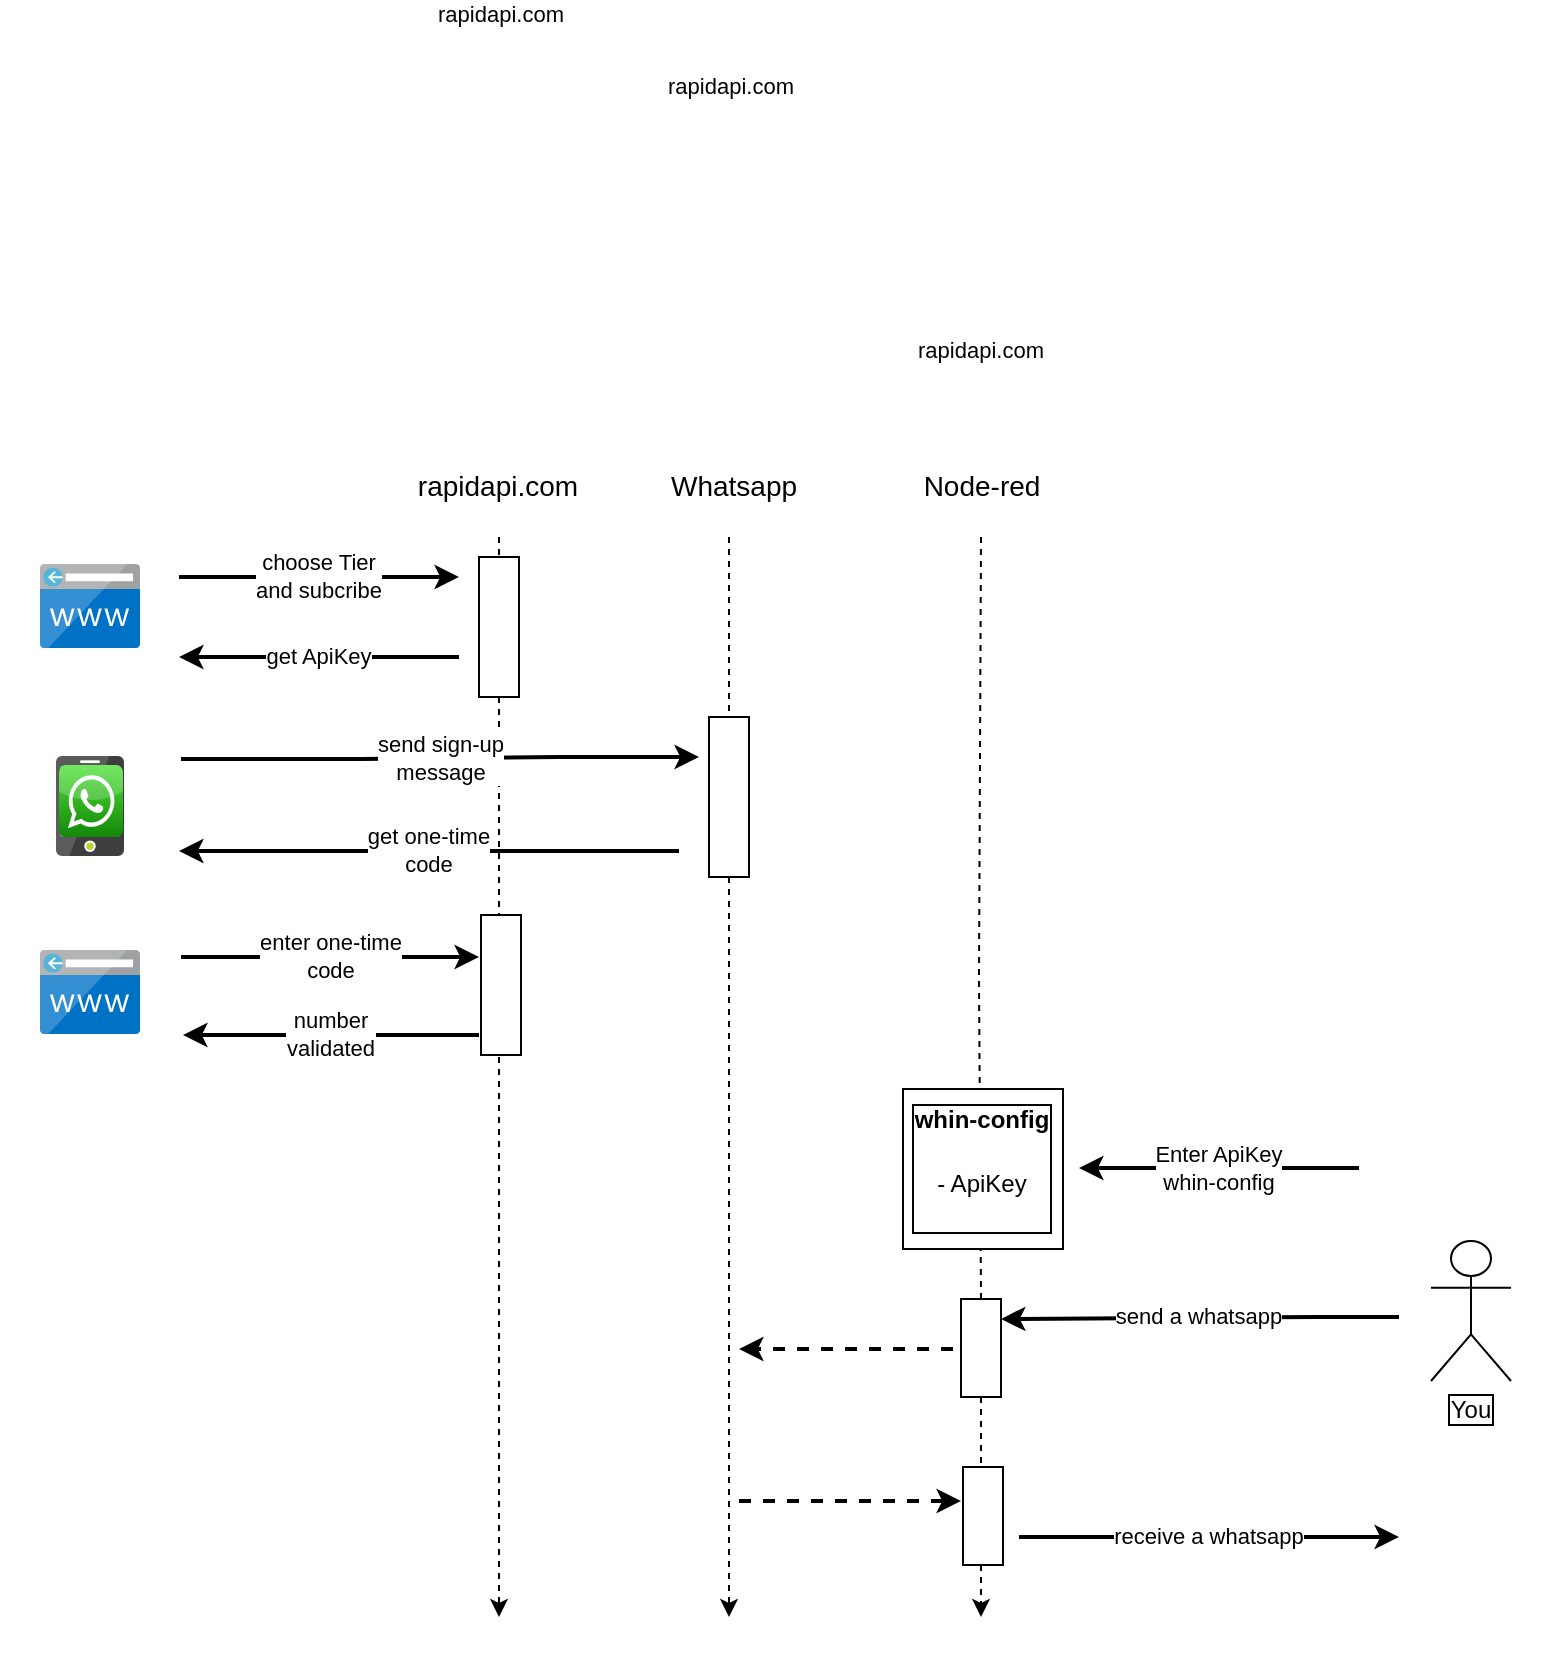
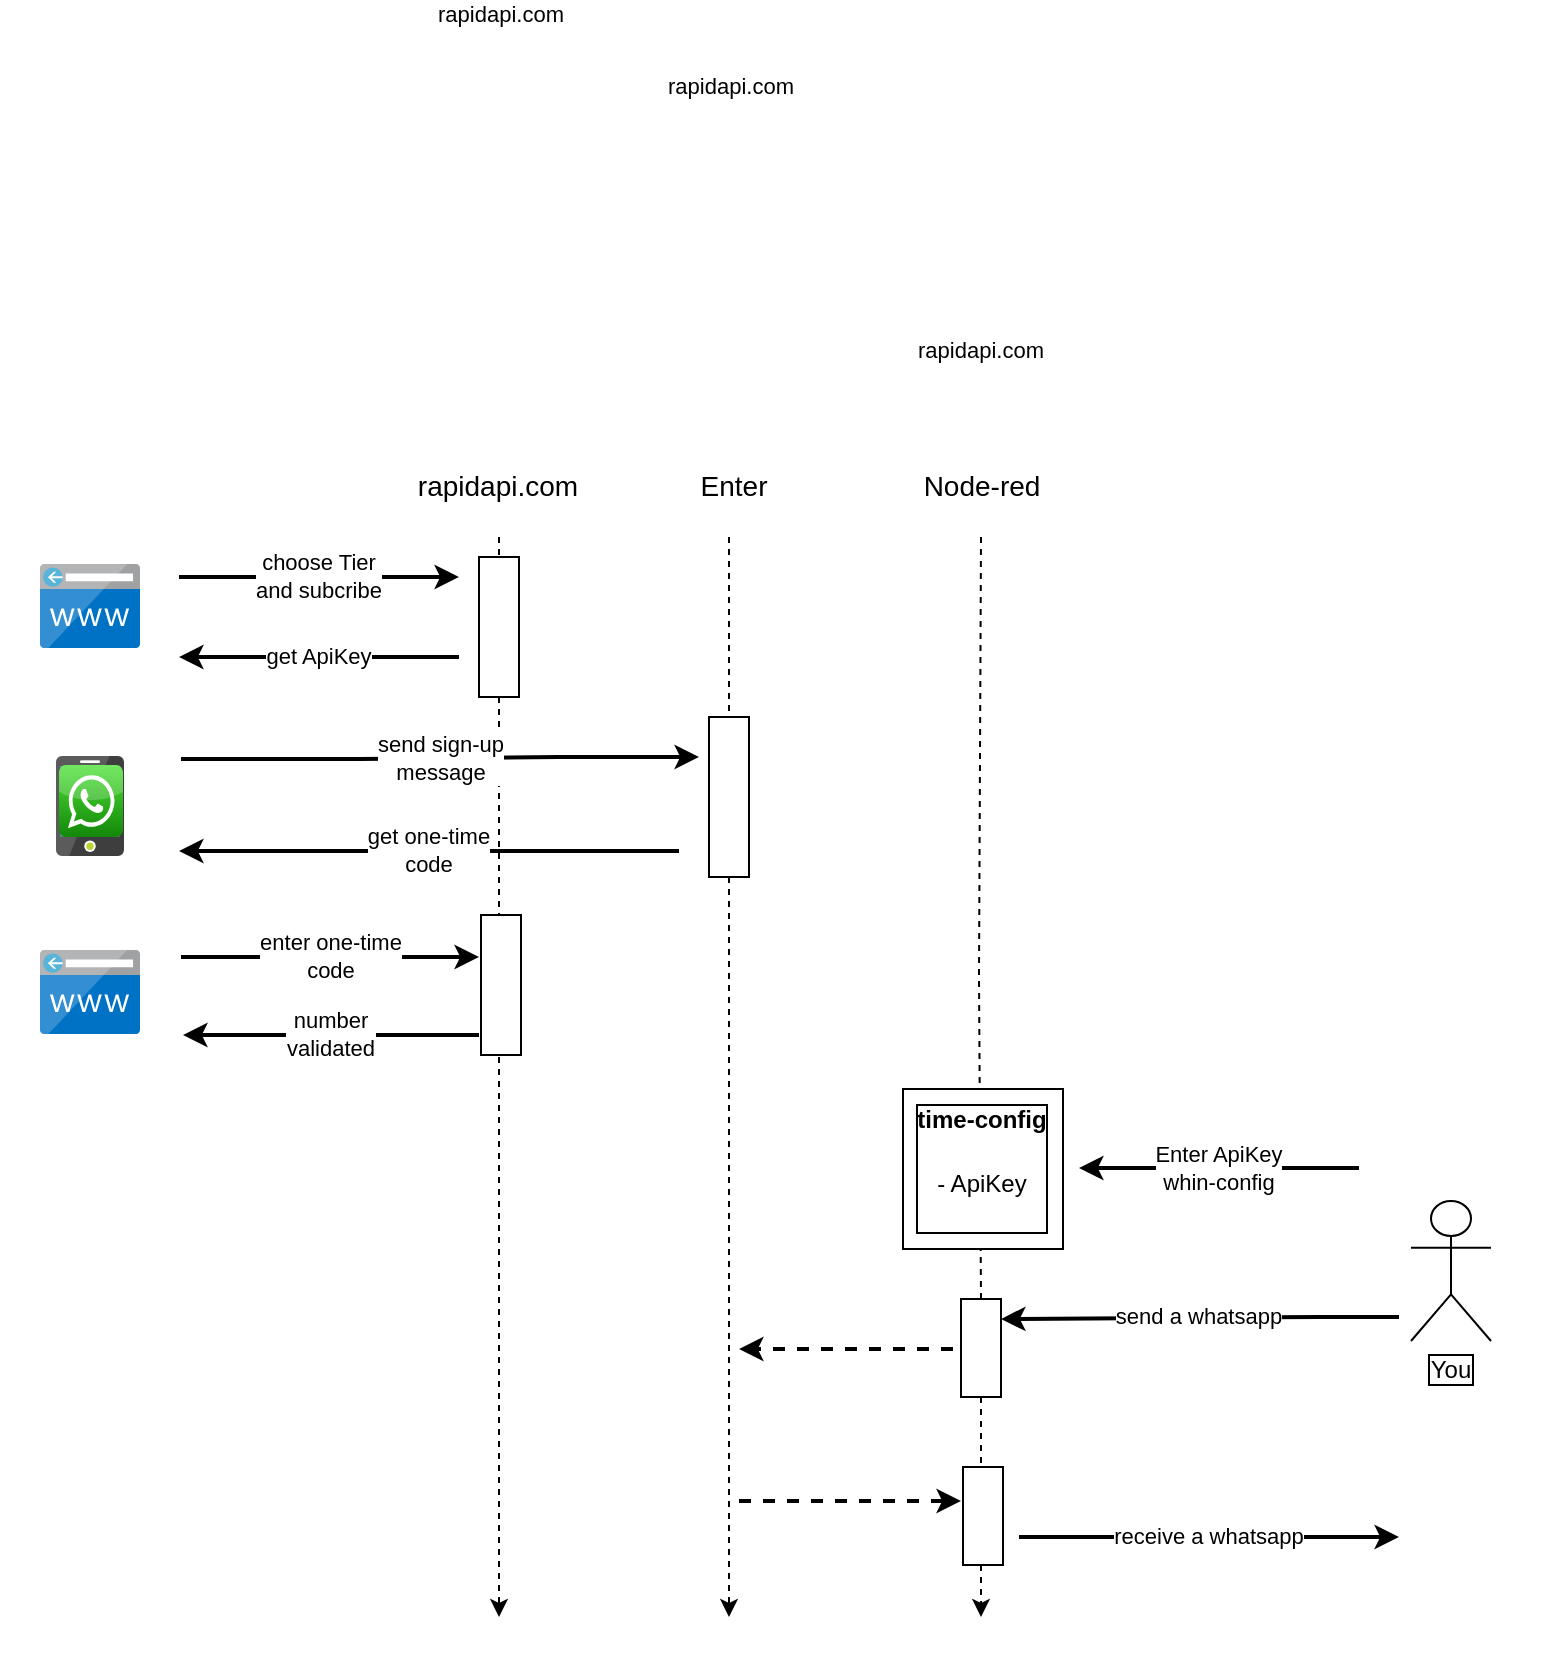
(735, 487) -> (735, 487)
(983, 1169) -> (983, 1169)
(1471, 1311) -> (1451, 1271)
